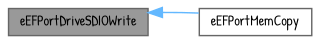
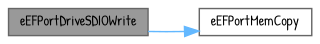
(181, 13) -> (166, 32)
